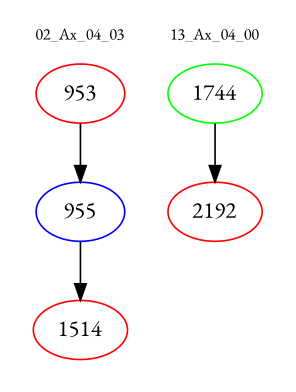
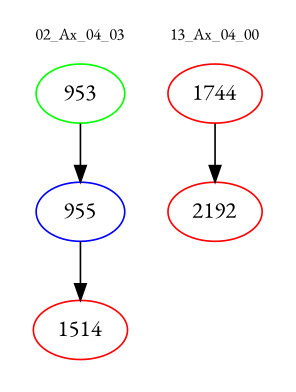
(80, 94) -> (80, 94)
(215, 94) -> (215, 94)
